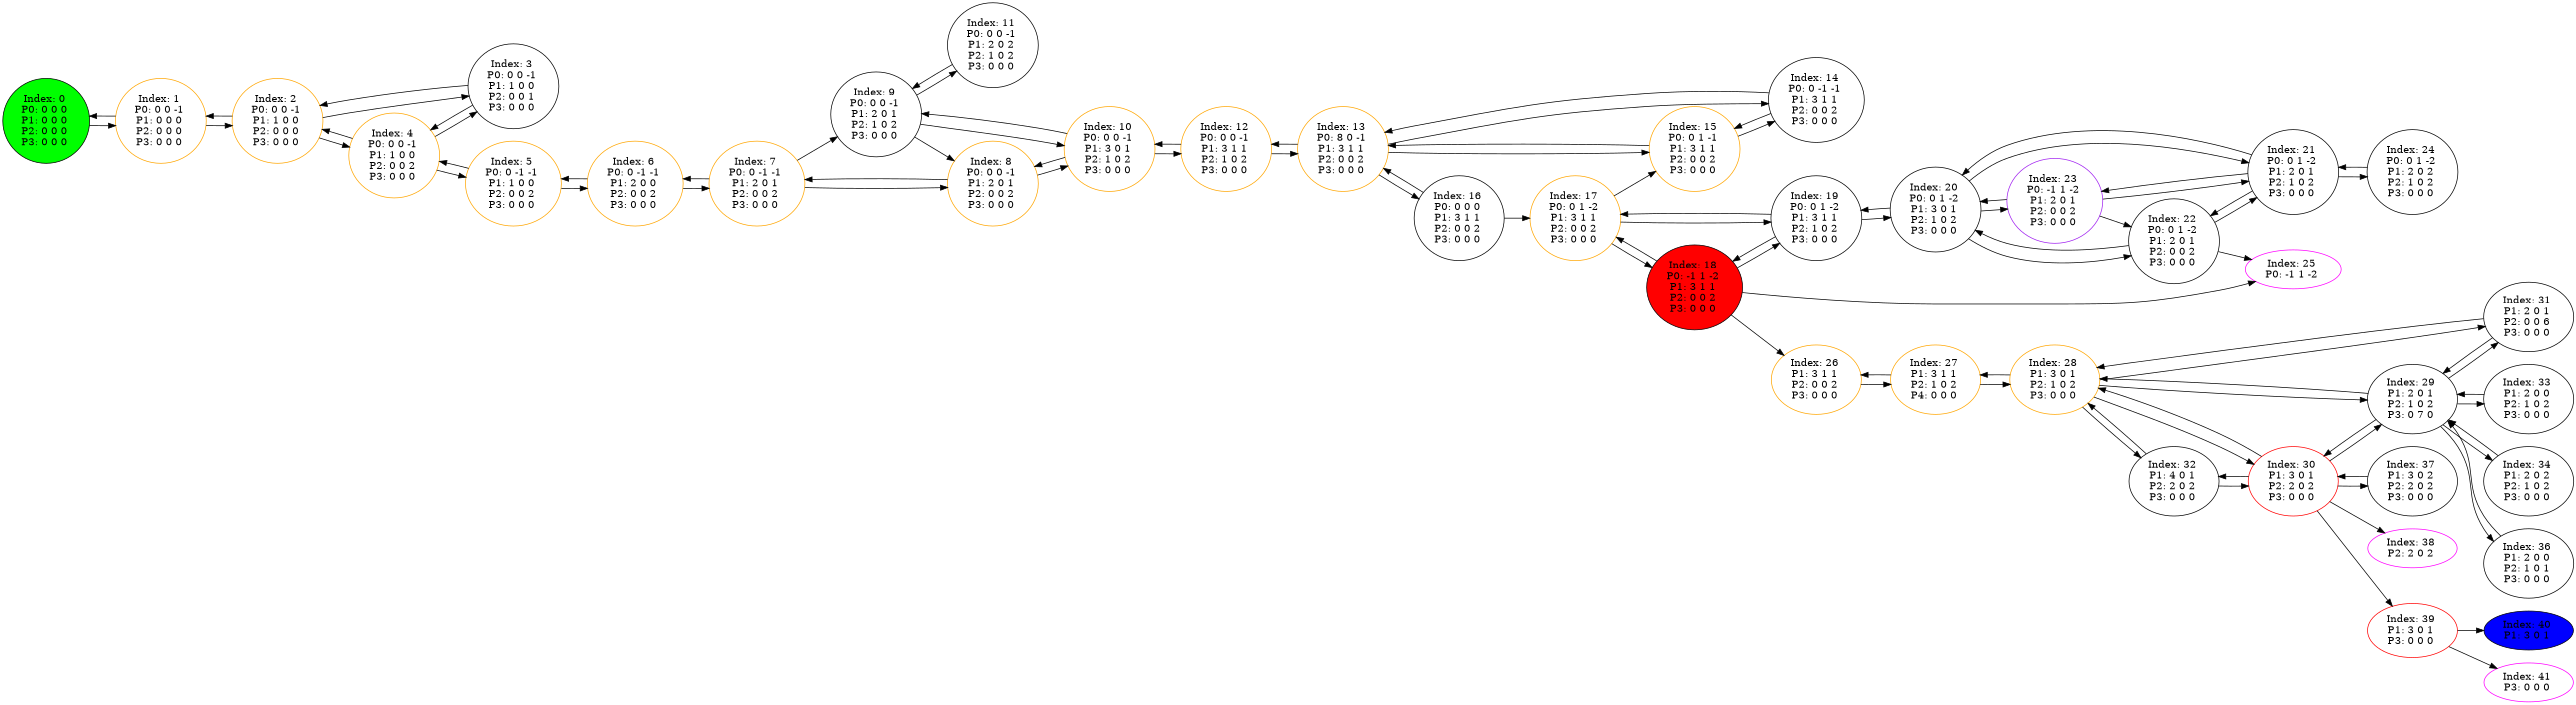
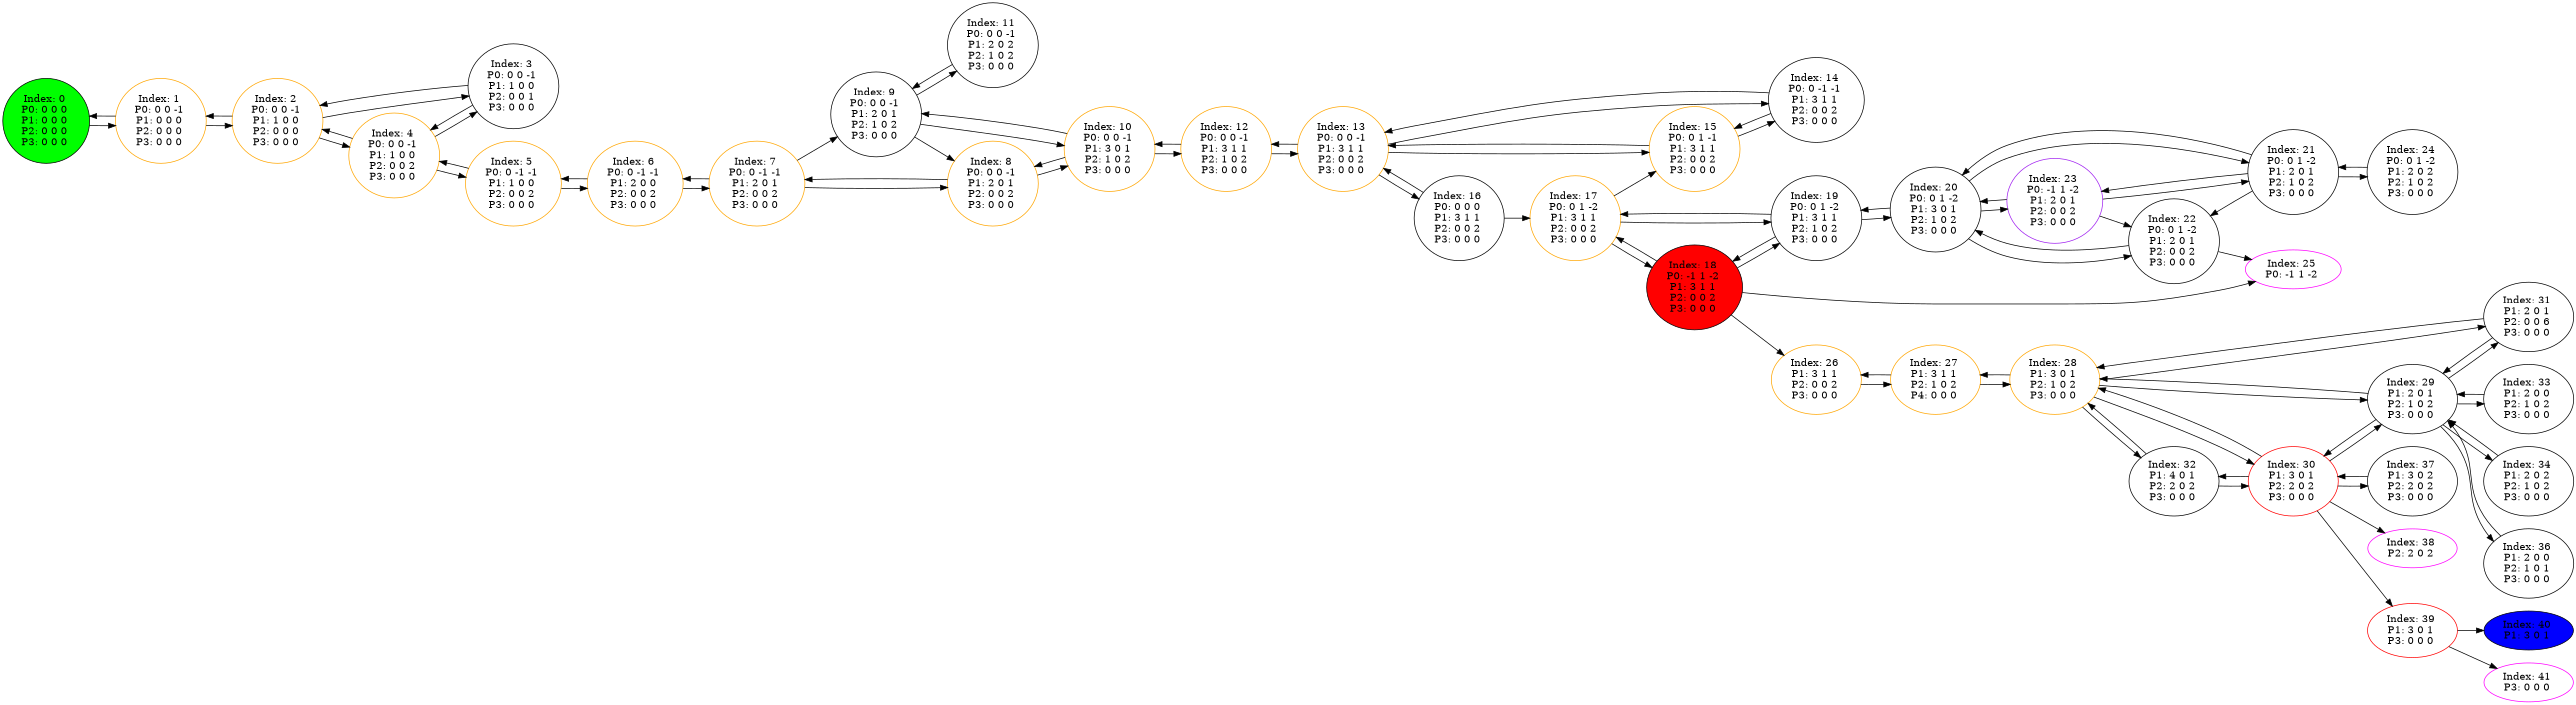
(1343, 149) -> (1343, 149)
(2233, 212) -> none
(2412, 399) -> (2412, 399)
